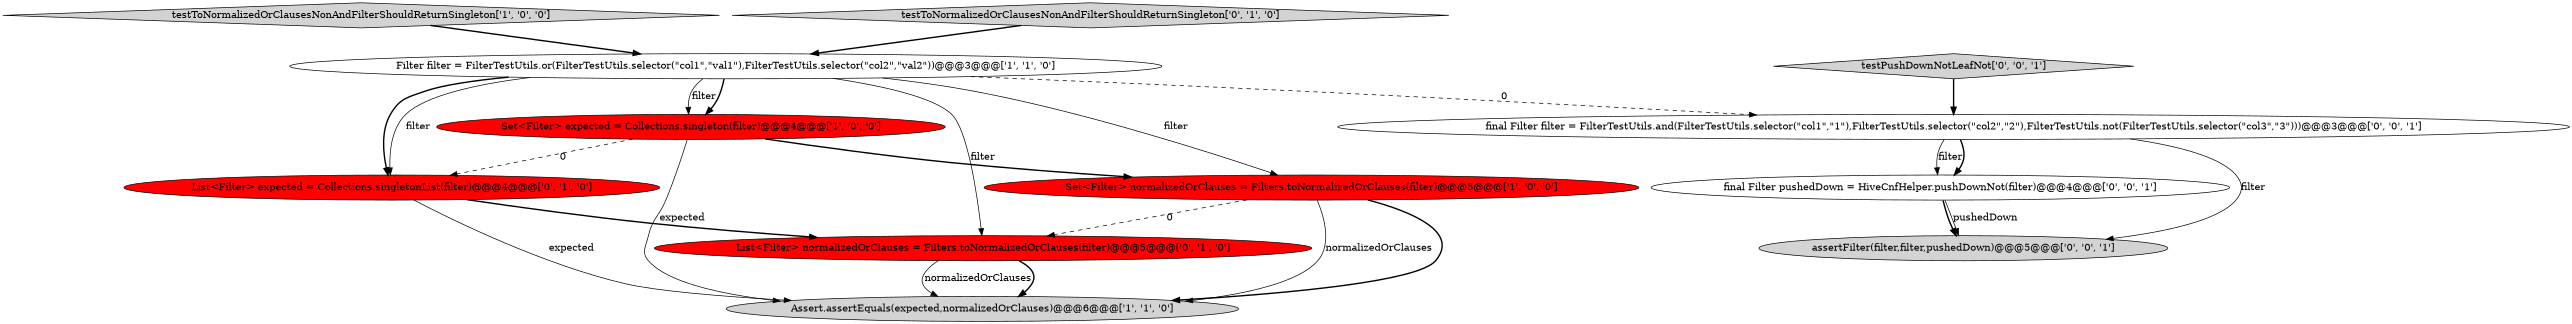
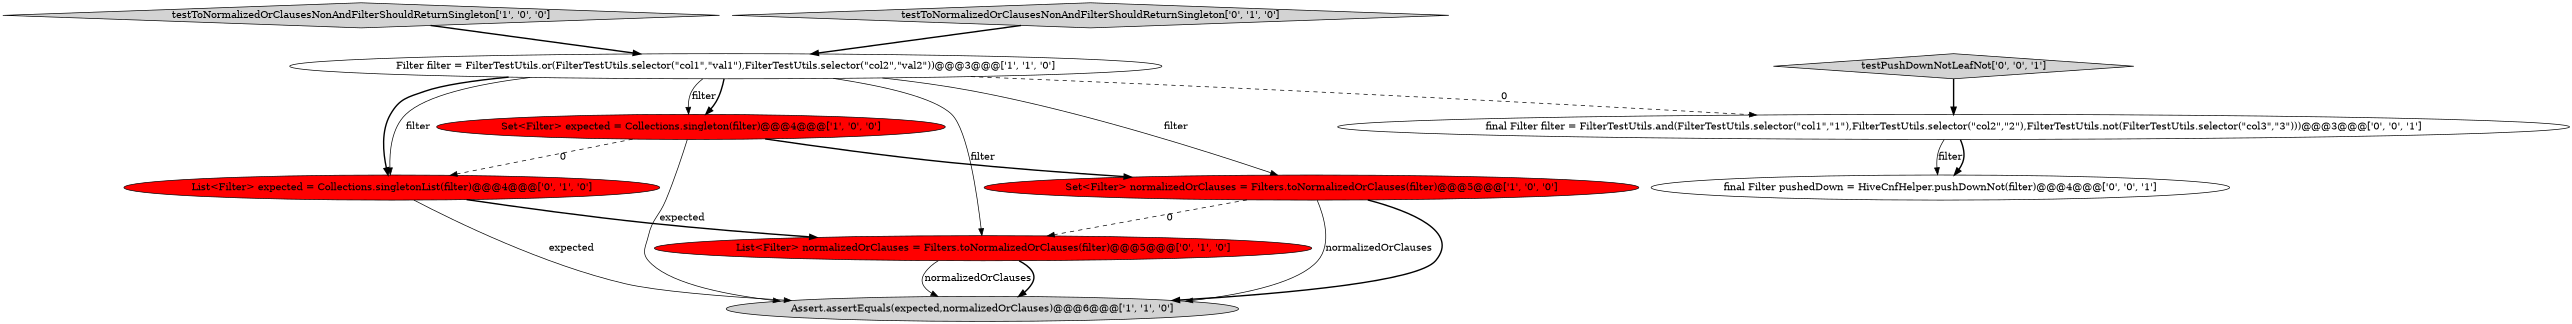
(1963, 248) -> none
